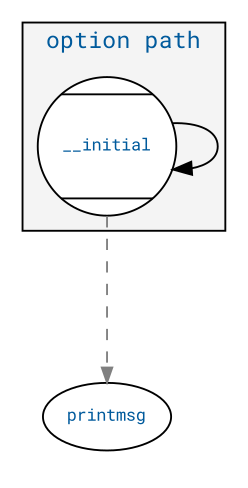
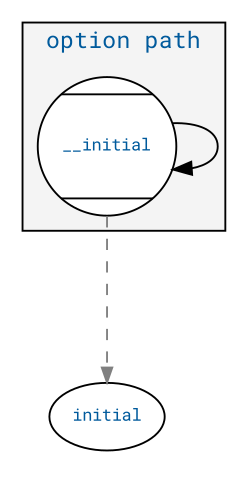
(107, 417) -> (107, 417)
